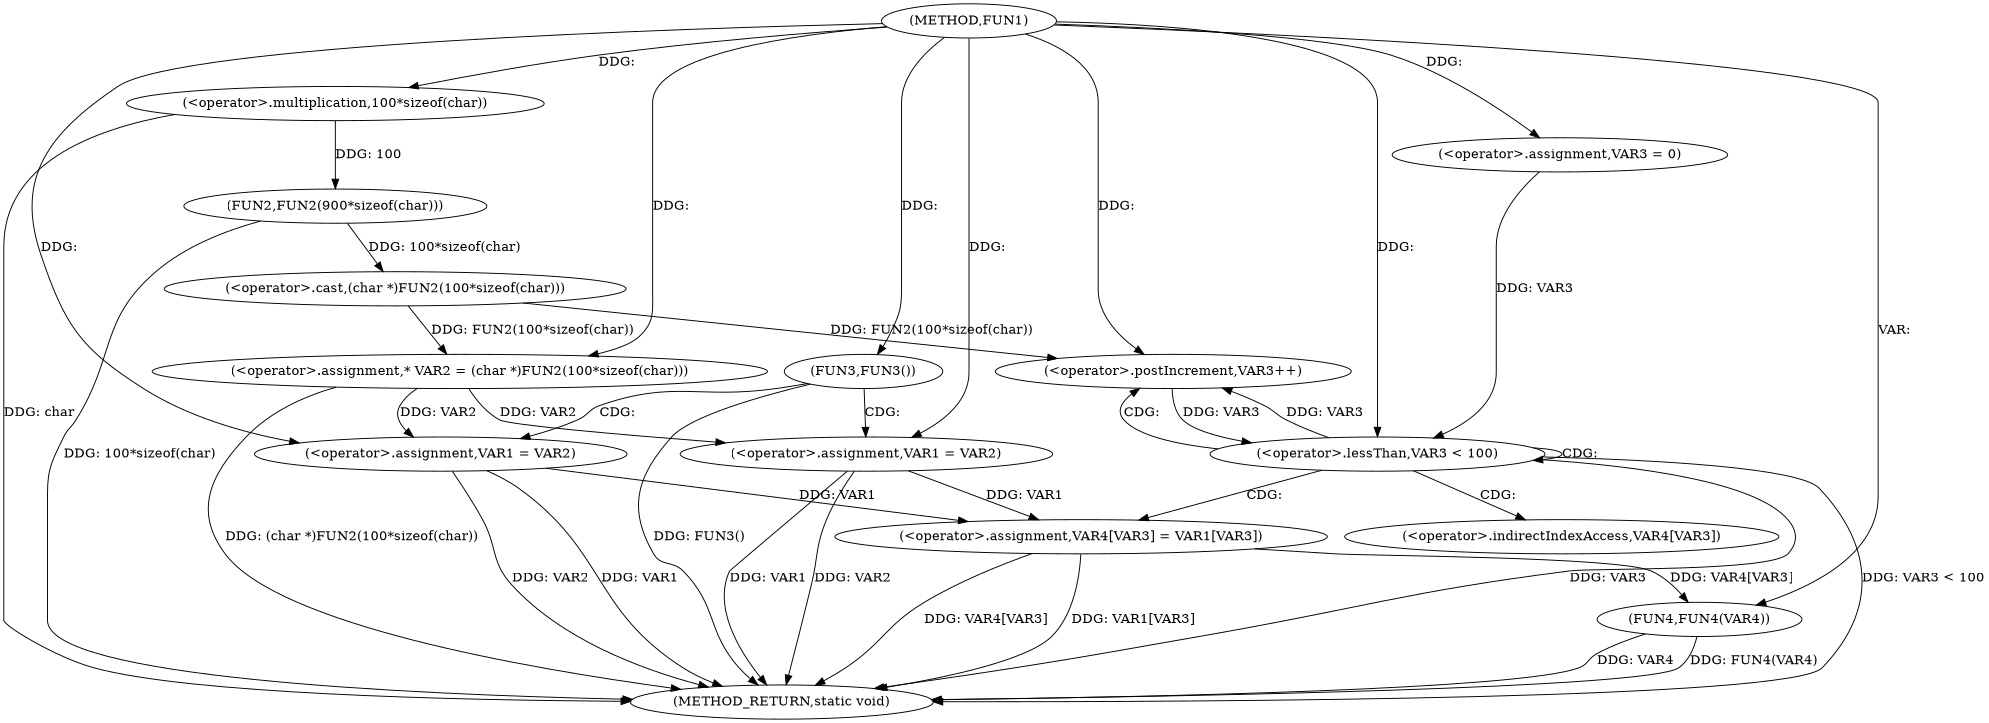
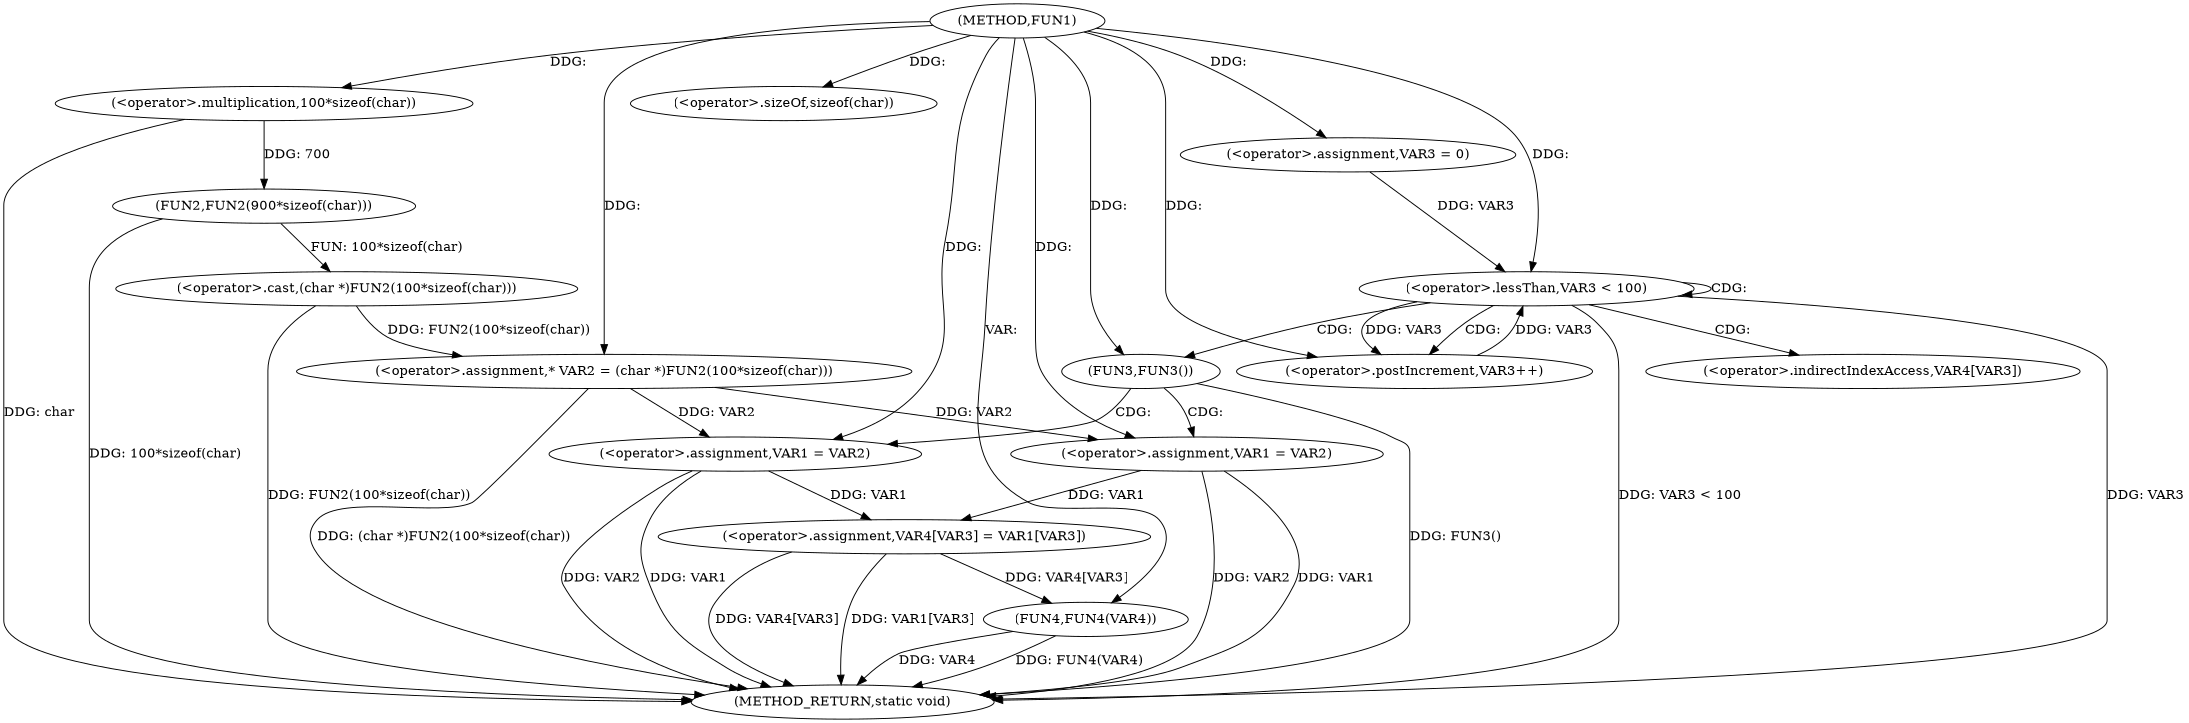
none -> (784, 104)
(369, 155) -> (297, 155)
(445, 247) -> (387, 247)
(785, 330) -> (311, 649)
(1235, 494) -> (1311, 324)
